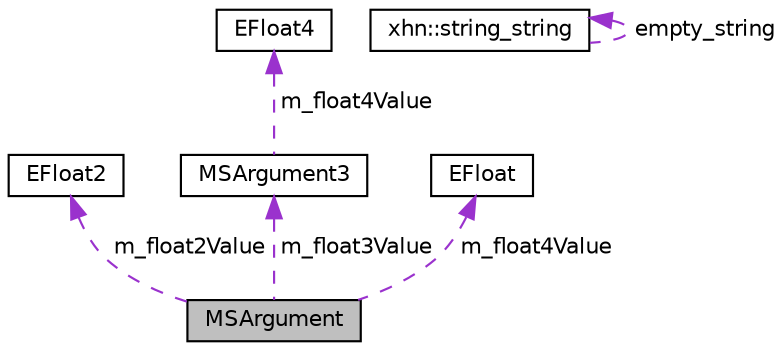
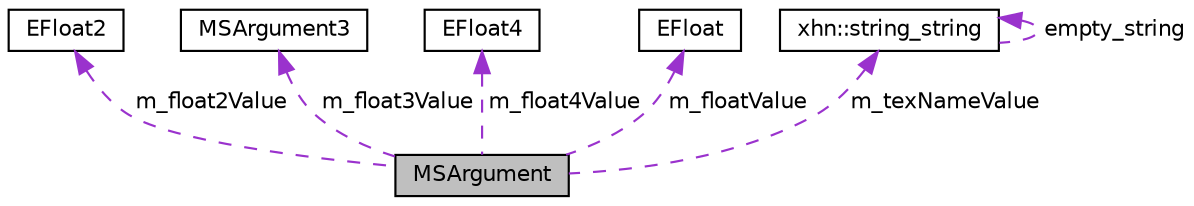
(274, 114) -> (482, 114)
none -> (728, 149)
(533, 248) -> (734, 103)
